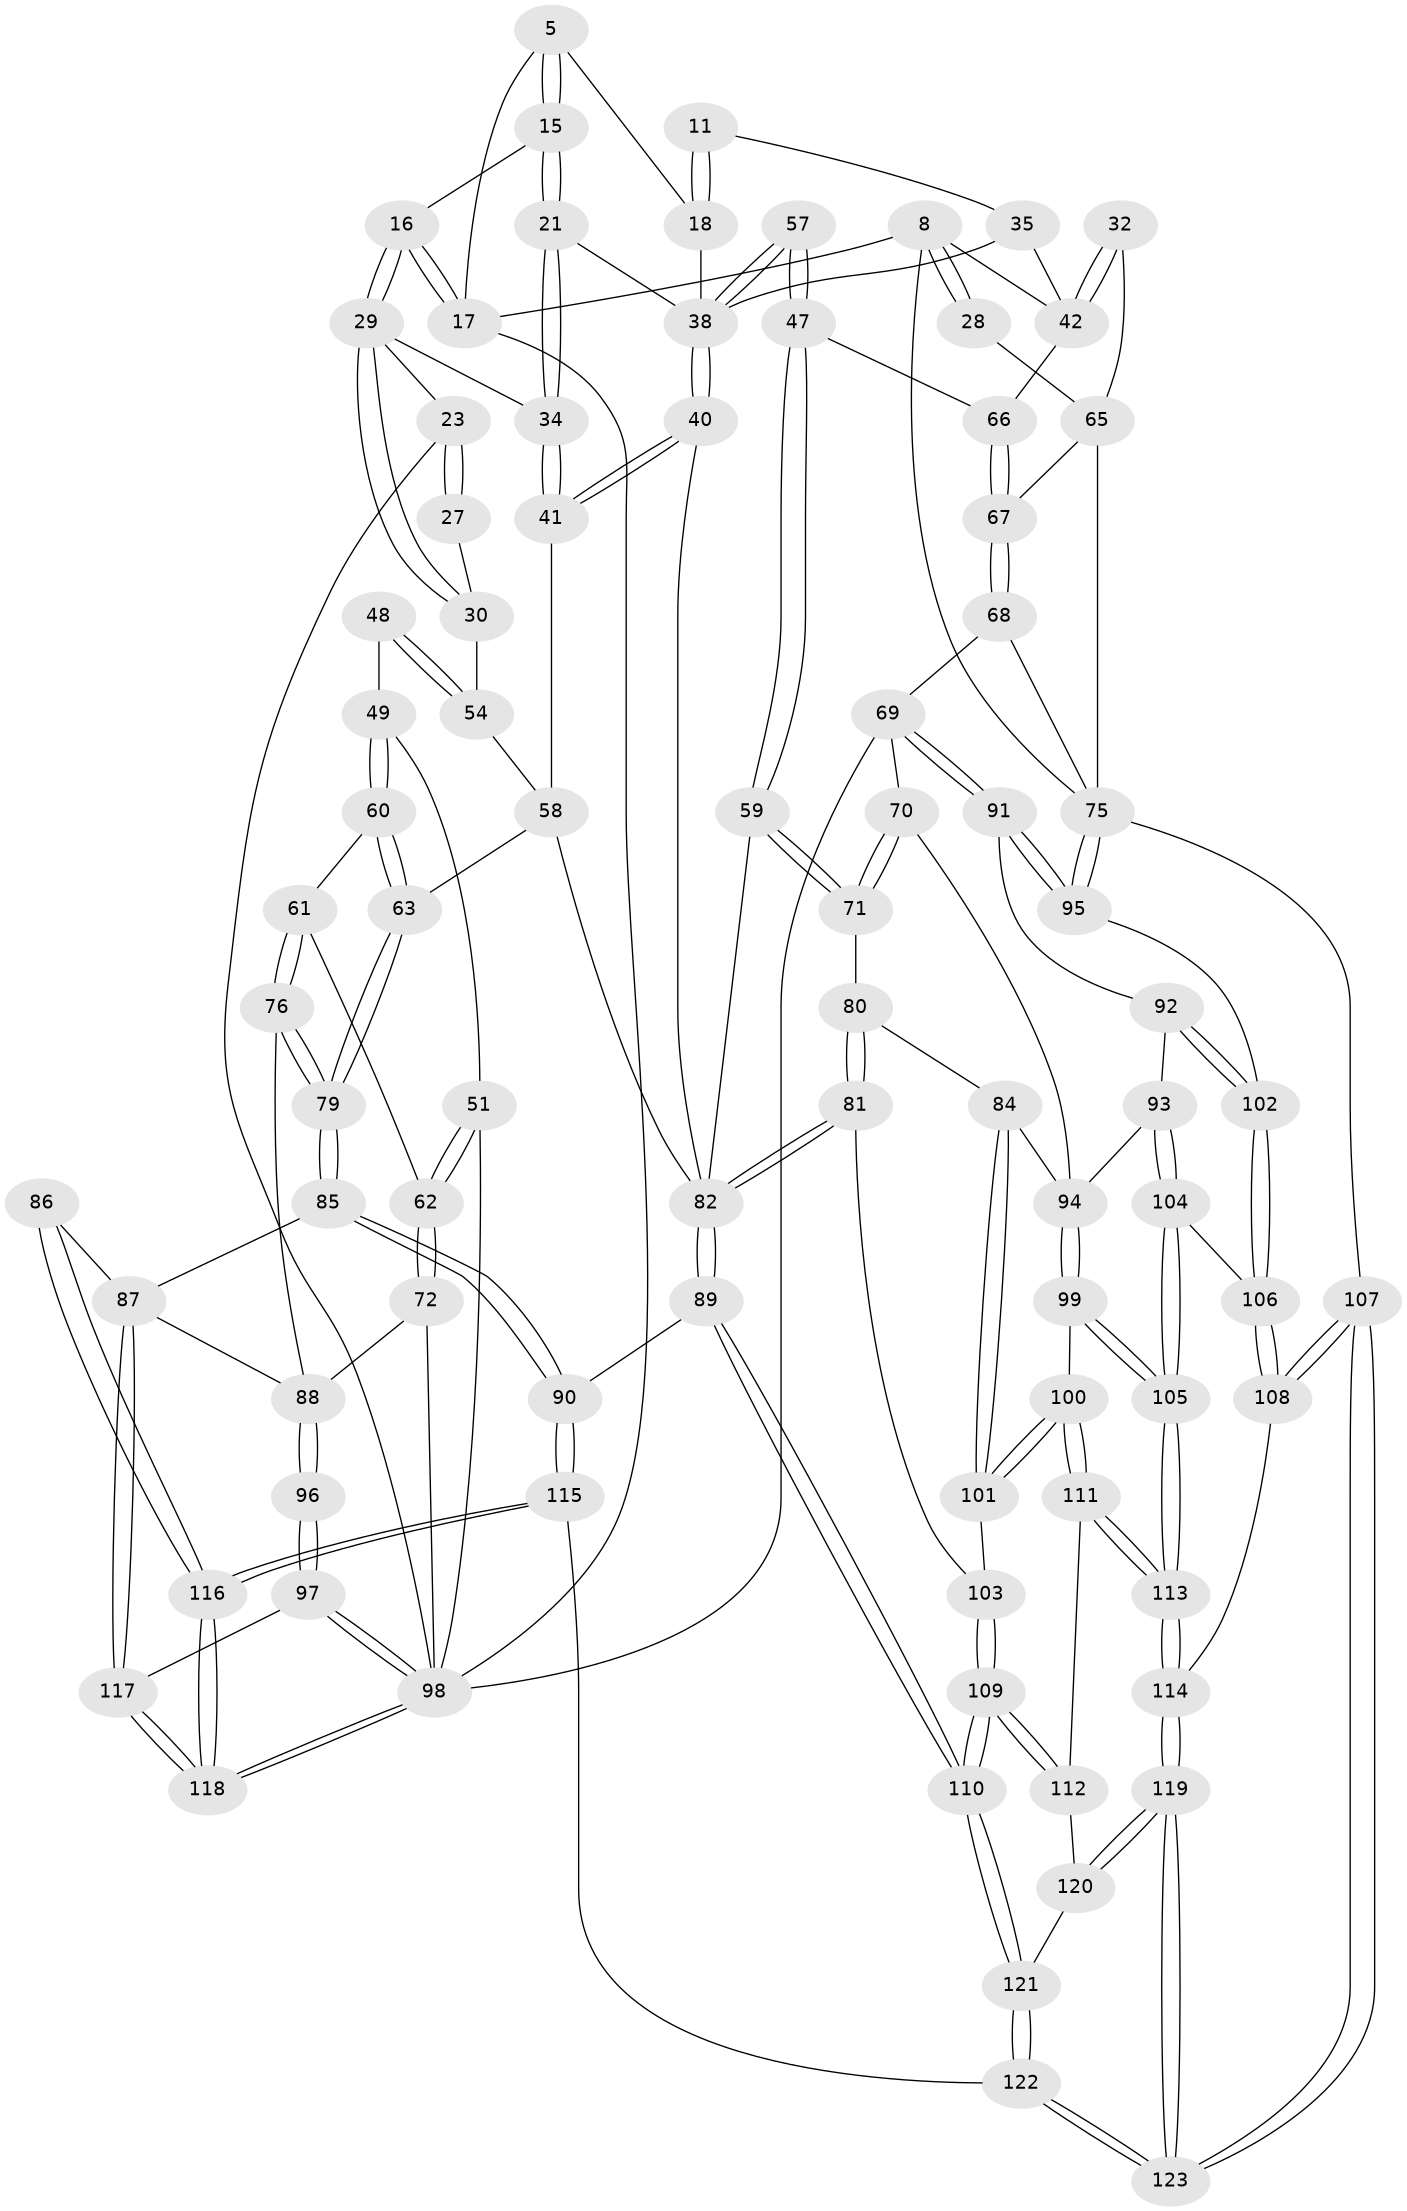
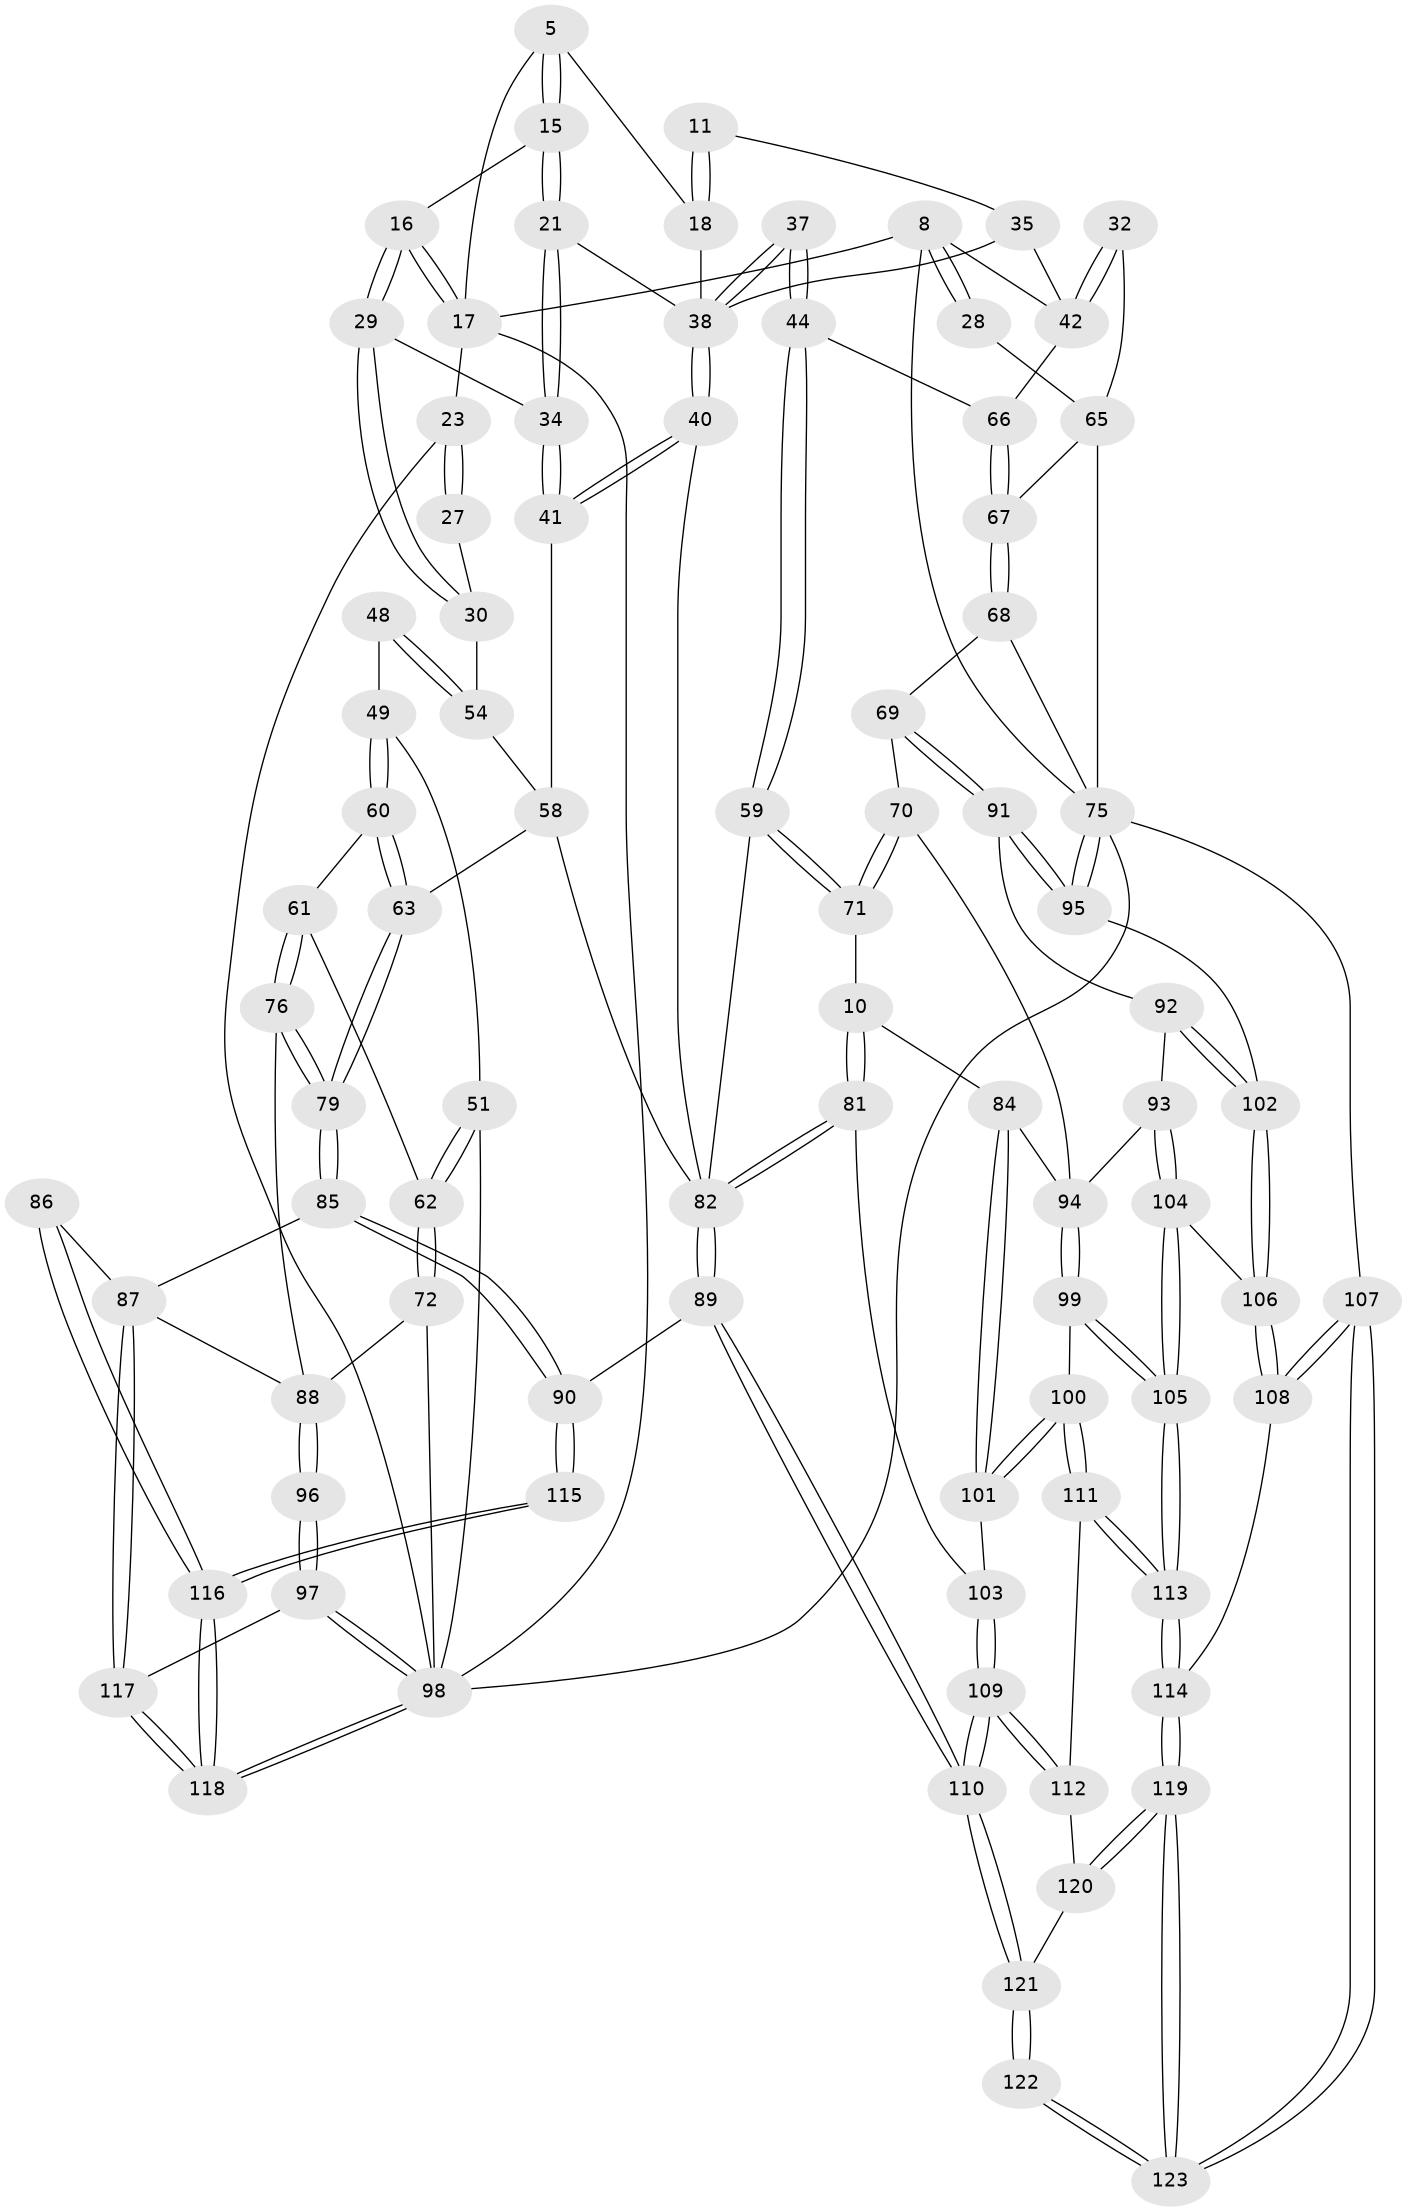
(799, 225) -> (799, 225)
(799, 323) -> (799, 323)
(410, 372) -> (460, 363)
(856, 1008) -> (856, 1008)
(781, 1305) -> (897, 1363)
(592, 1949) -> none
